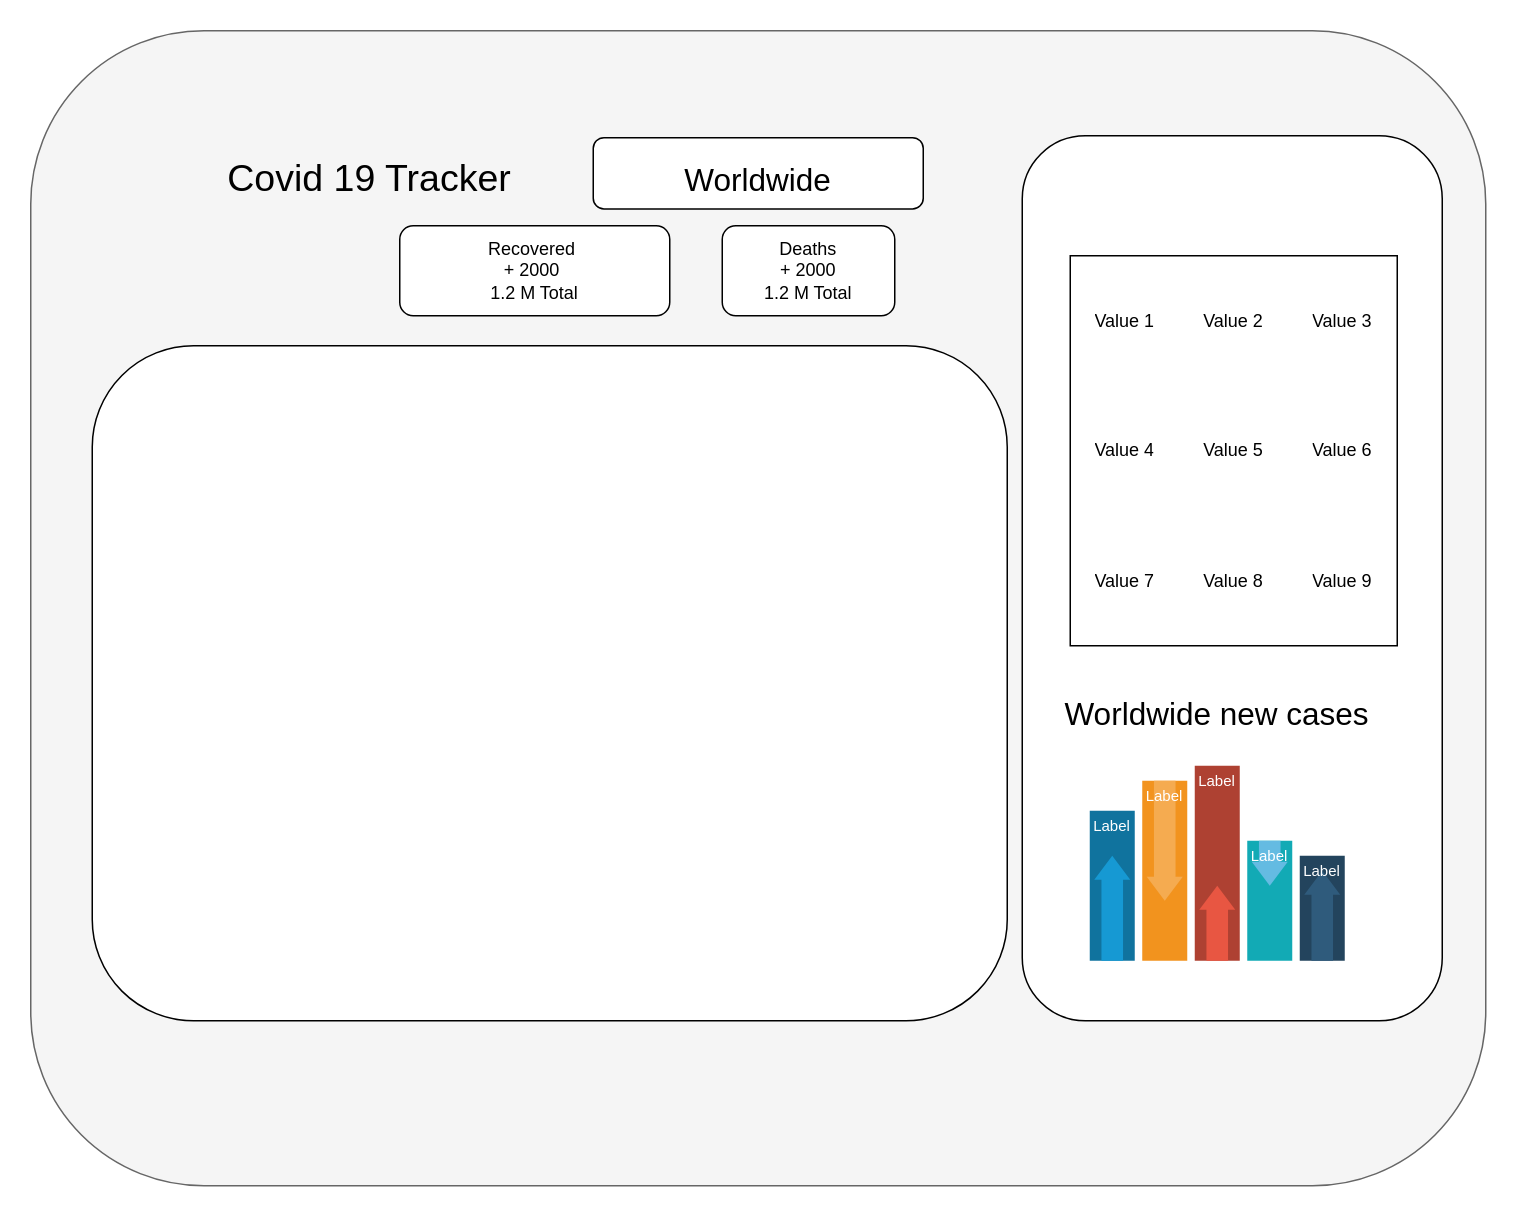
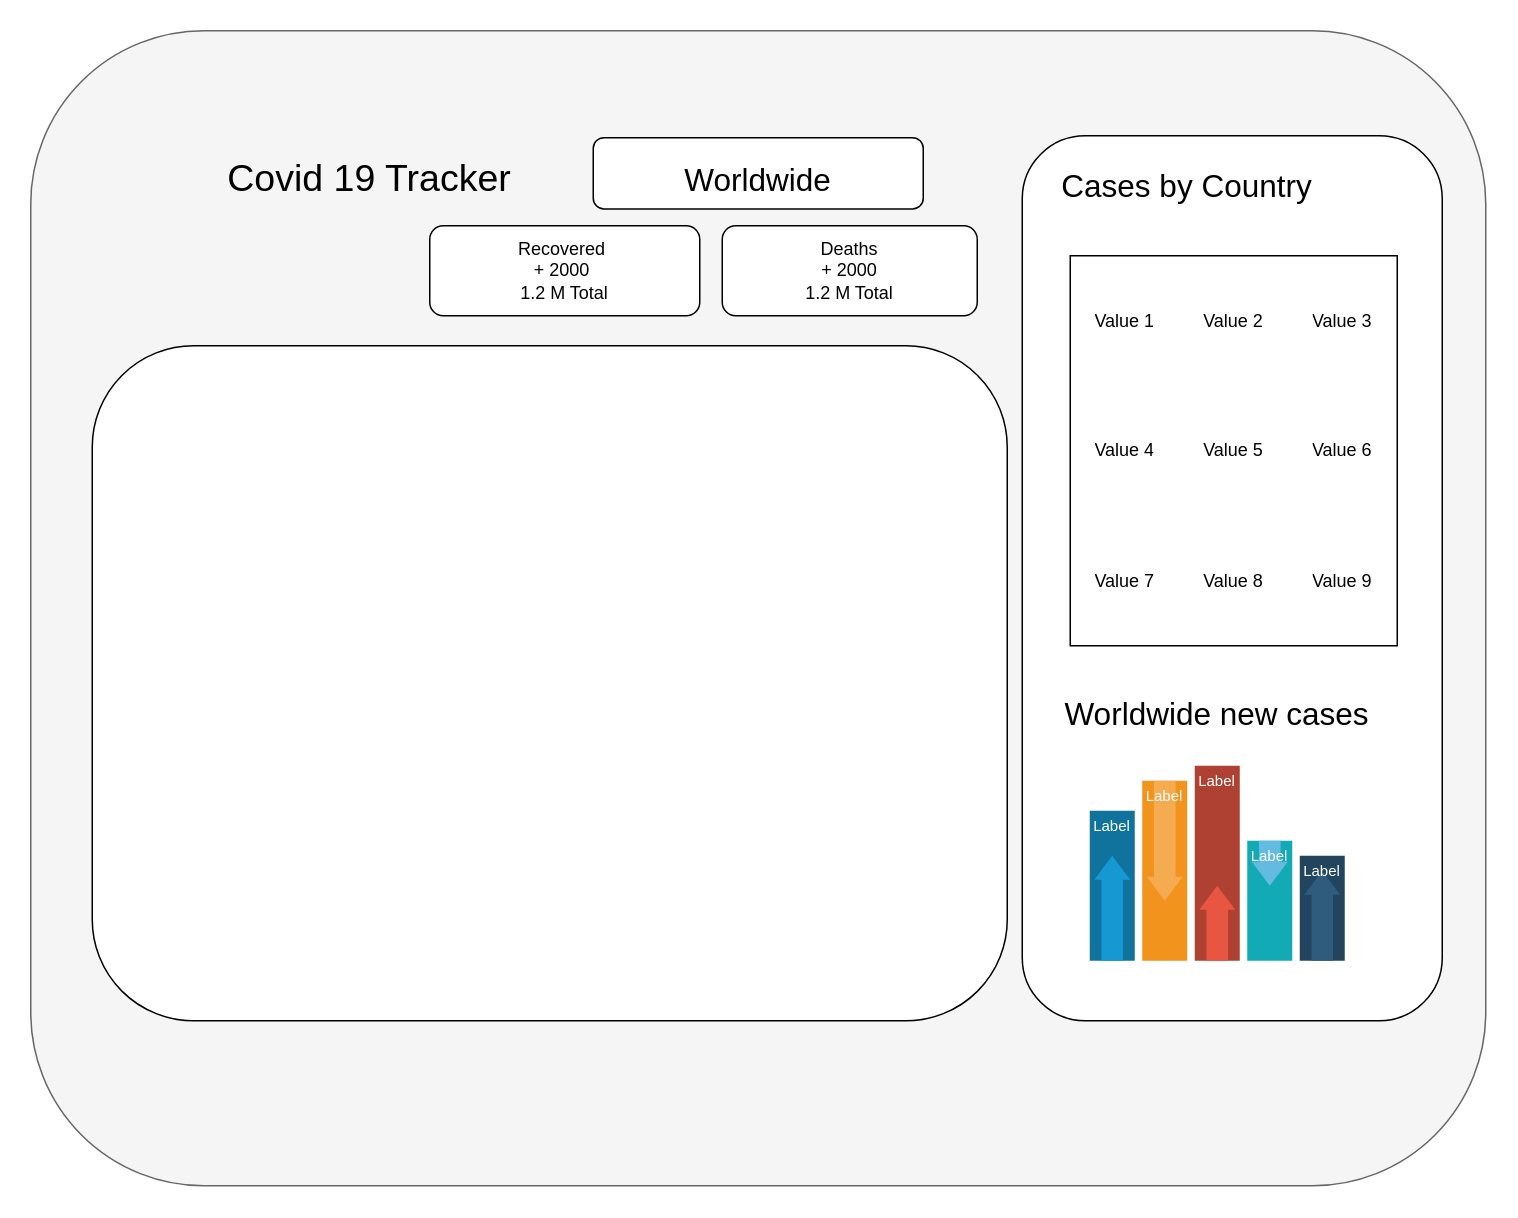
none -> (1187, 185)
(535, 271) -> (565, 271)
(809, 271) -> (850, 271)
